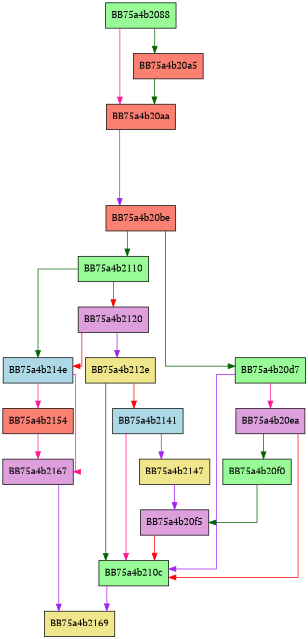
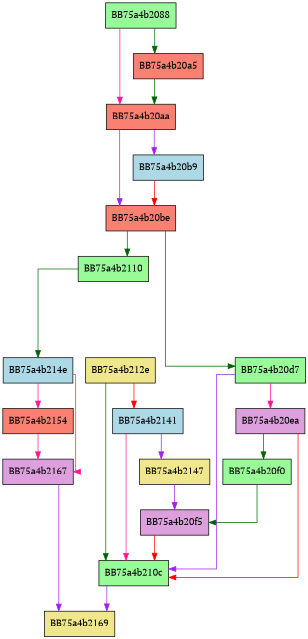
none -> (168, 168)
(113, 320) -> none
